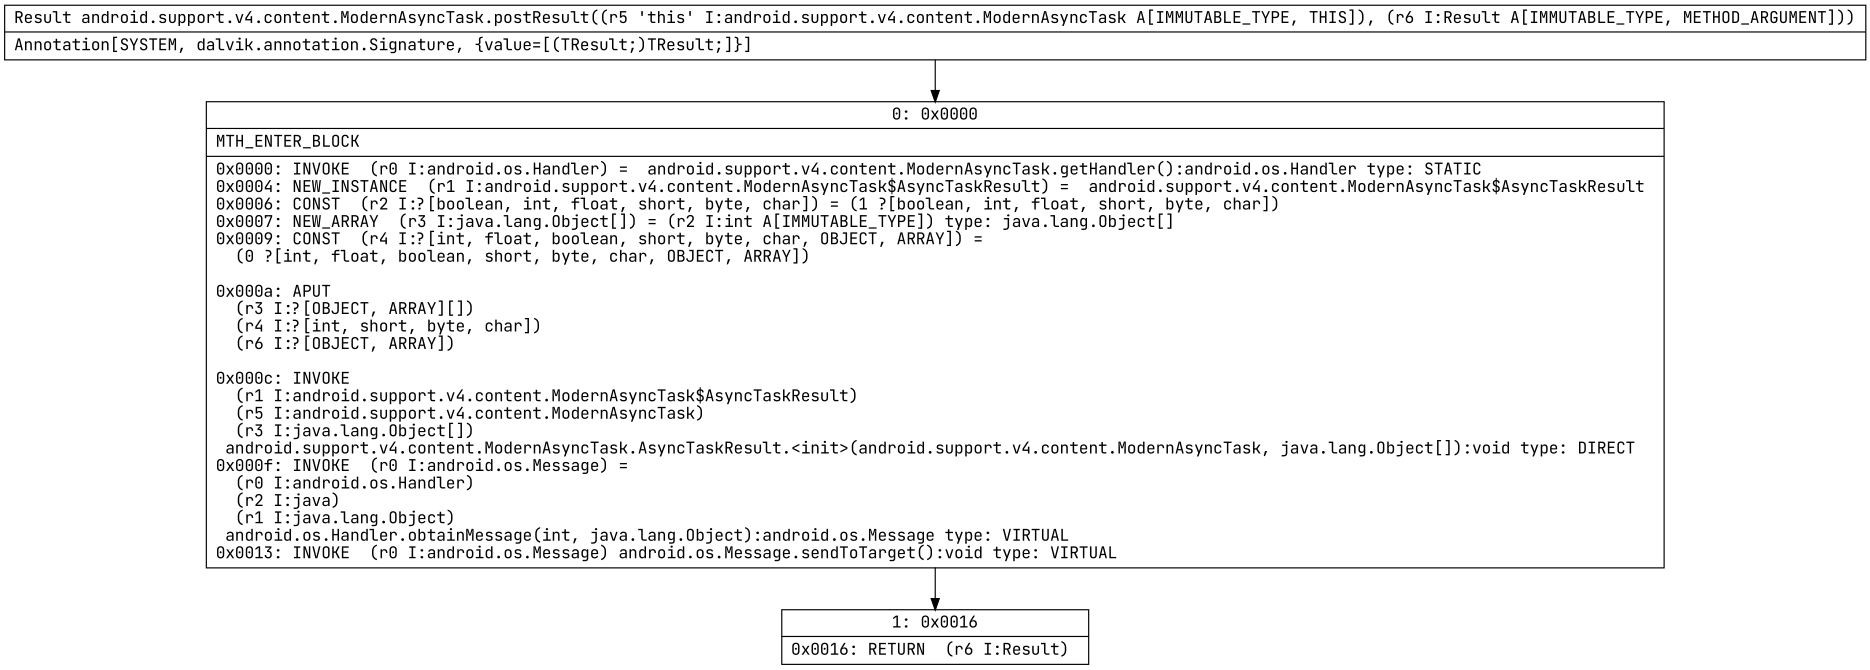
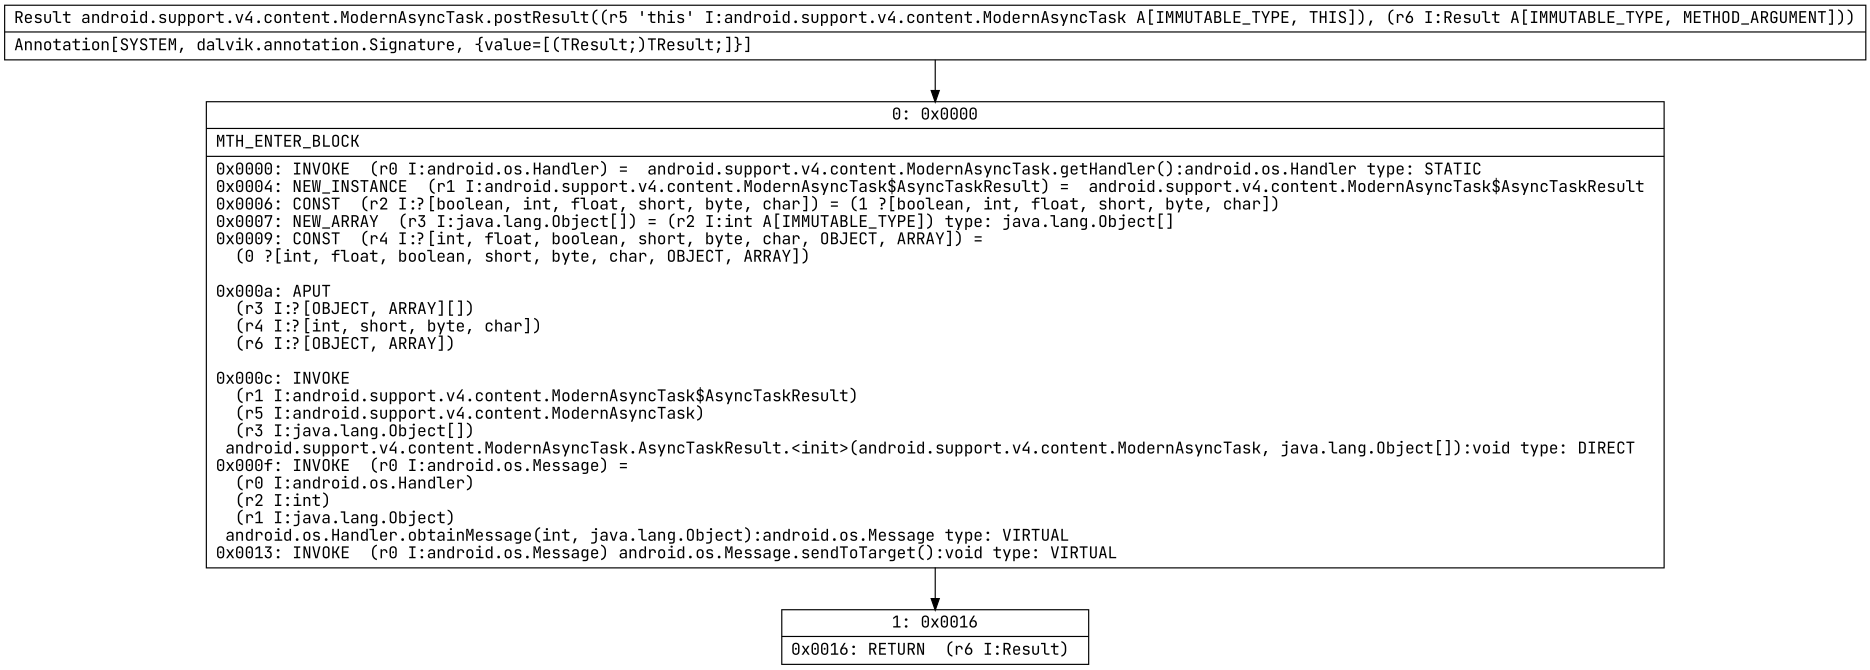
(278, 501) -> (274, 501)
